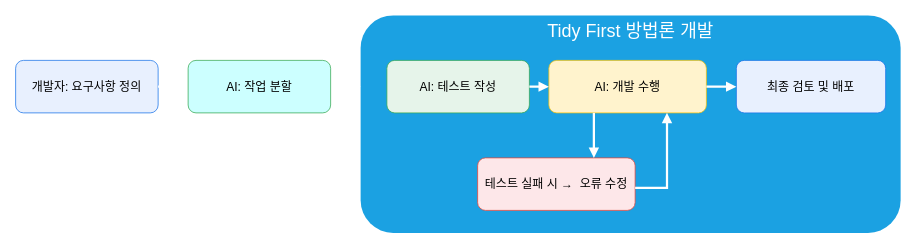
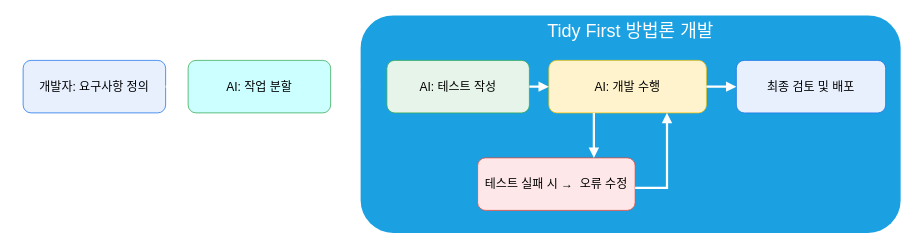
(87, 87) -> (94, 87)
